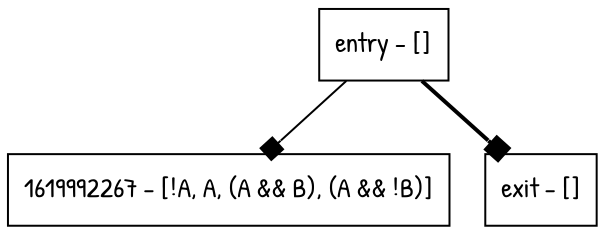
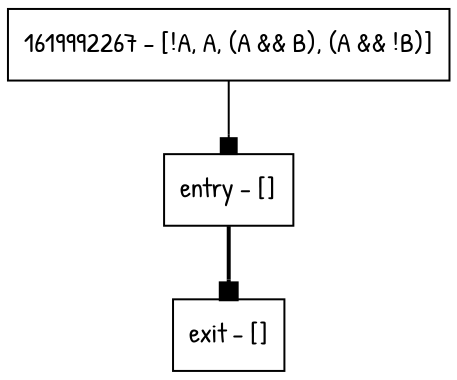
(314, 111) -> (229, 108)
